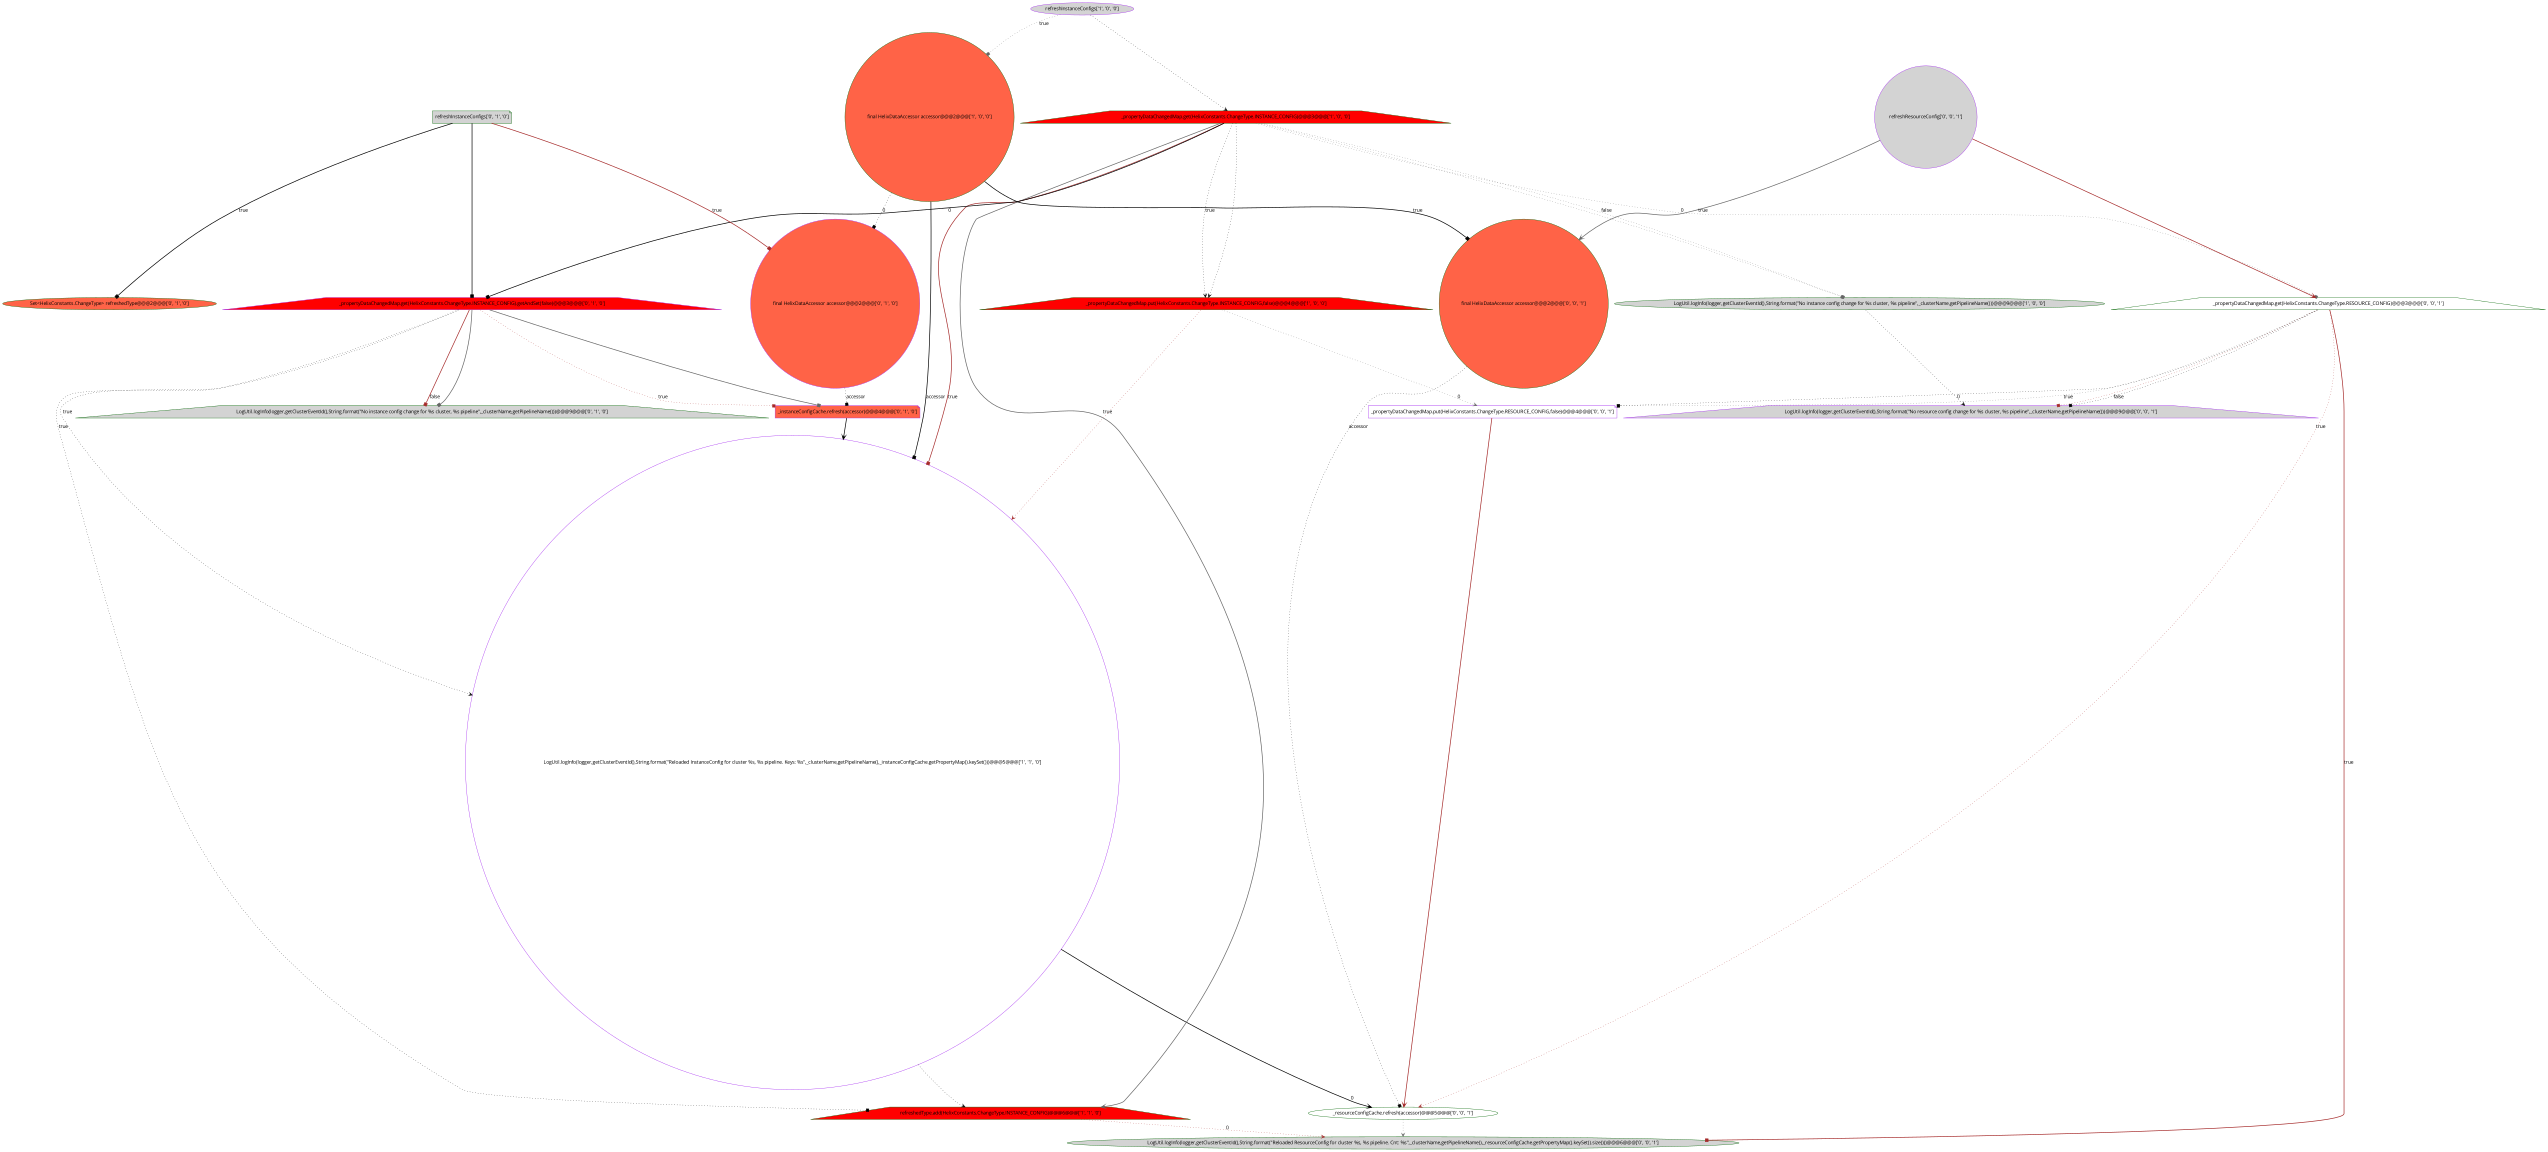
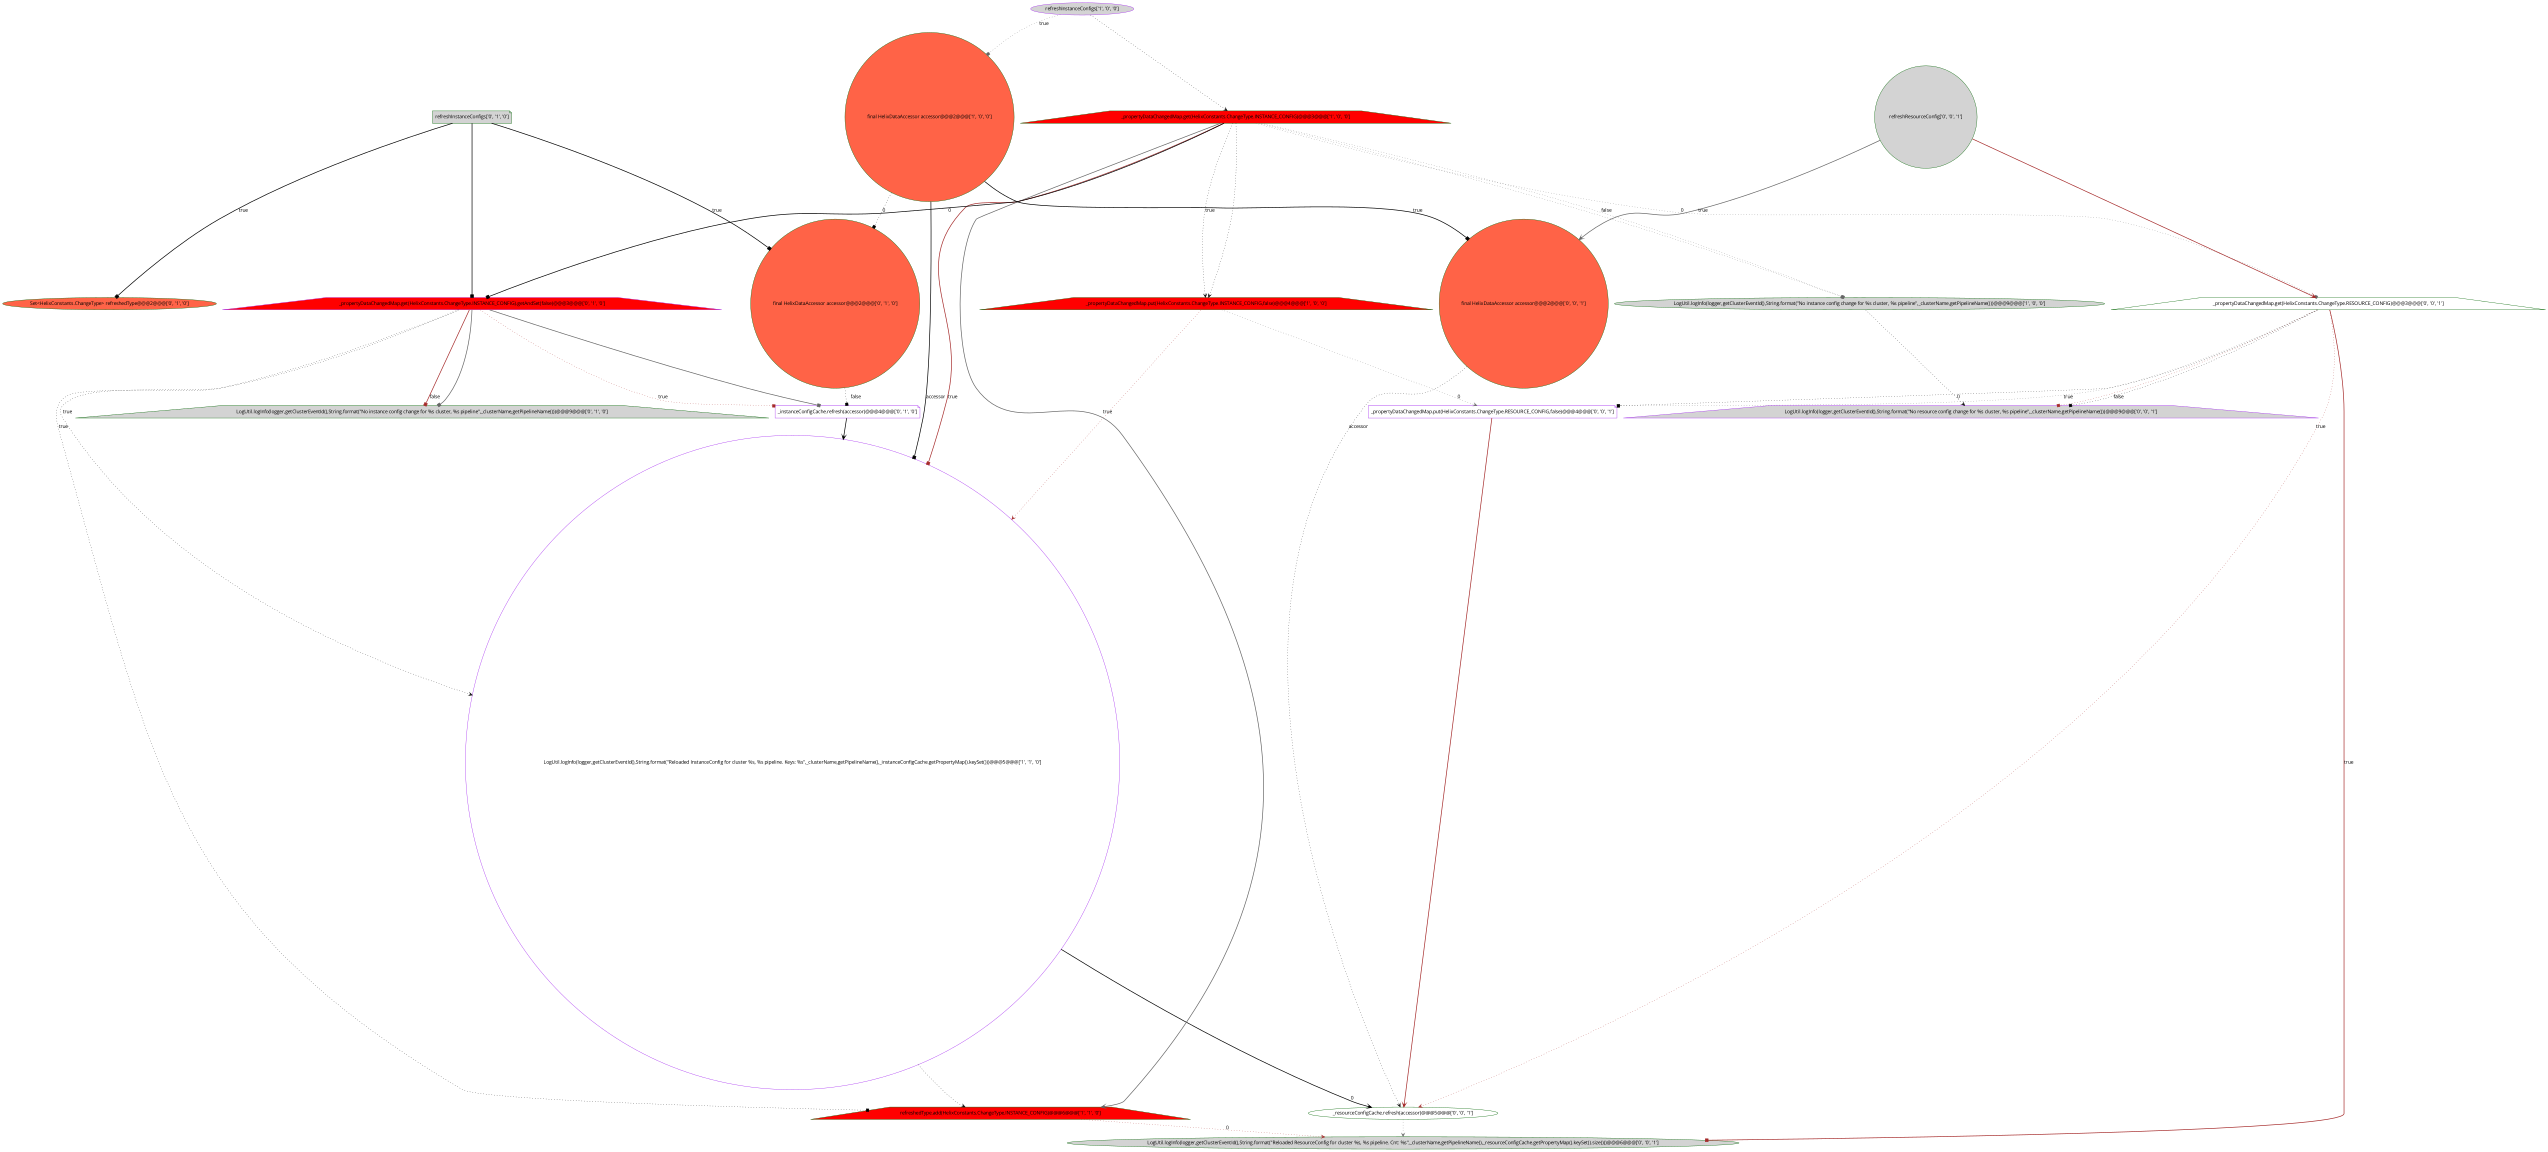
(1926, 117) -> (1926, 117)
(634, 175) -> (634, 175)
(835, 304) -> (835, 304)
(856, 397) -> (856, 397)
(848, 412) -> (848, 412)
(1289, 699) -> (1289, 699)
